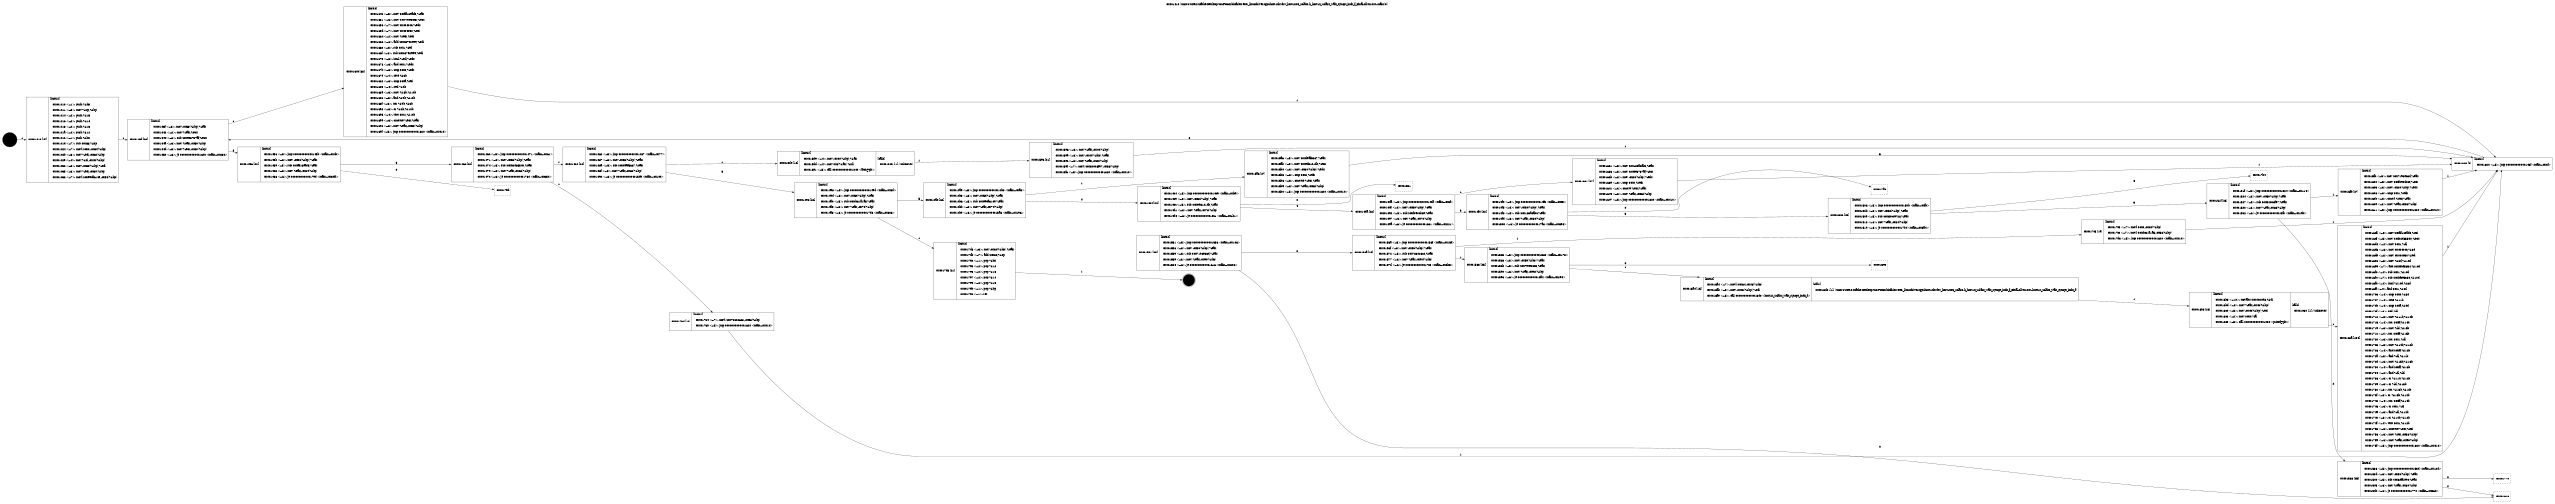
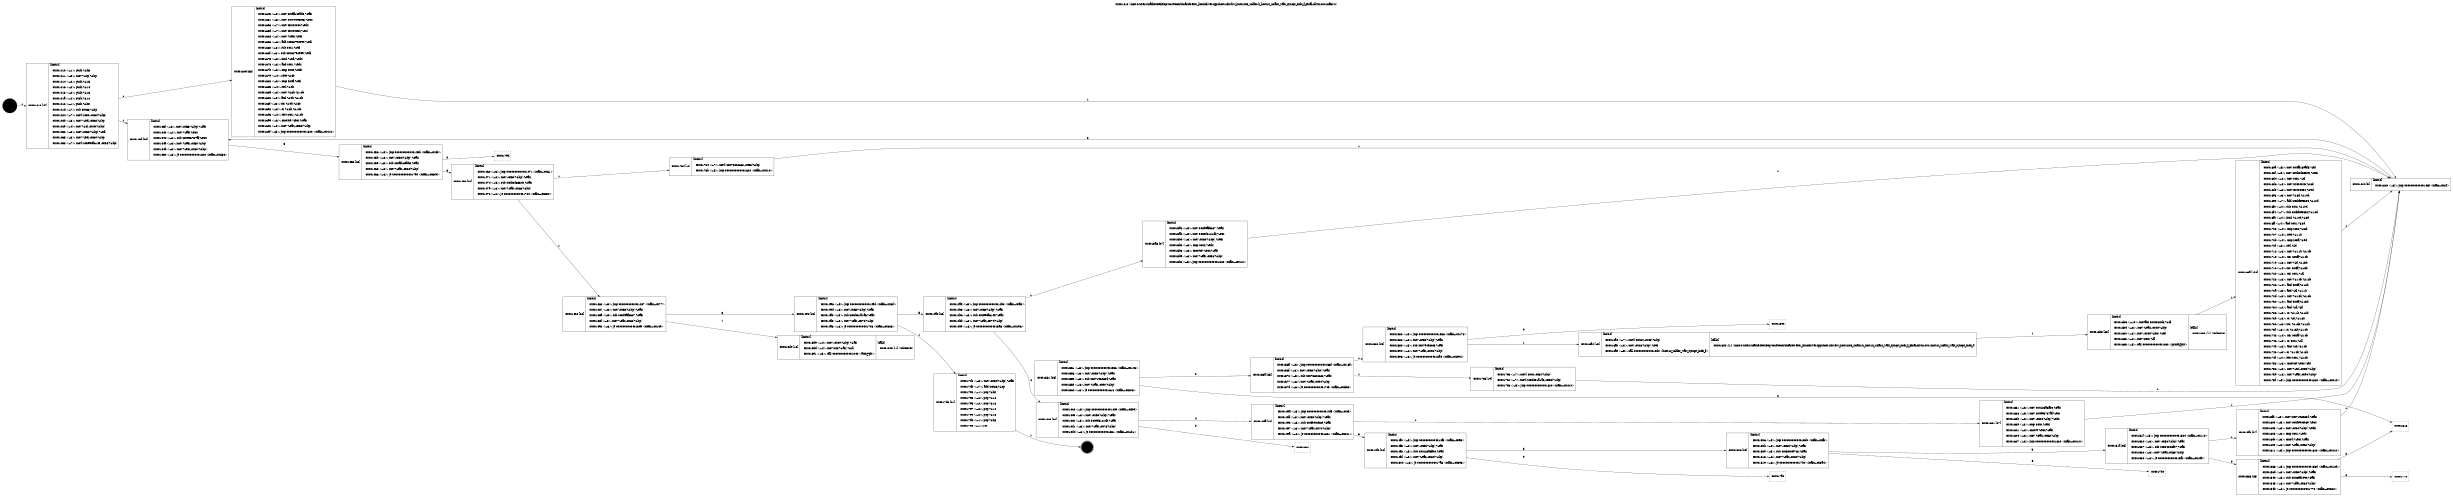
(285, 106) -> (174, 89)
(1879, 154) -> (1777, 171)
(1081, 160) -> none
